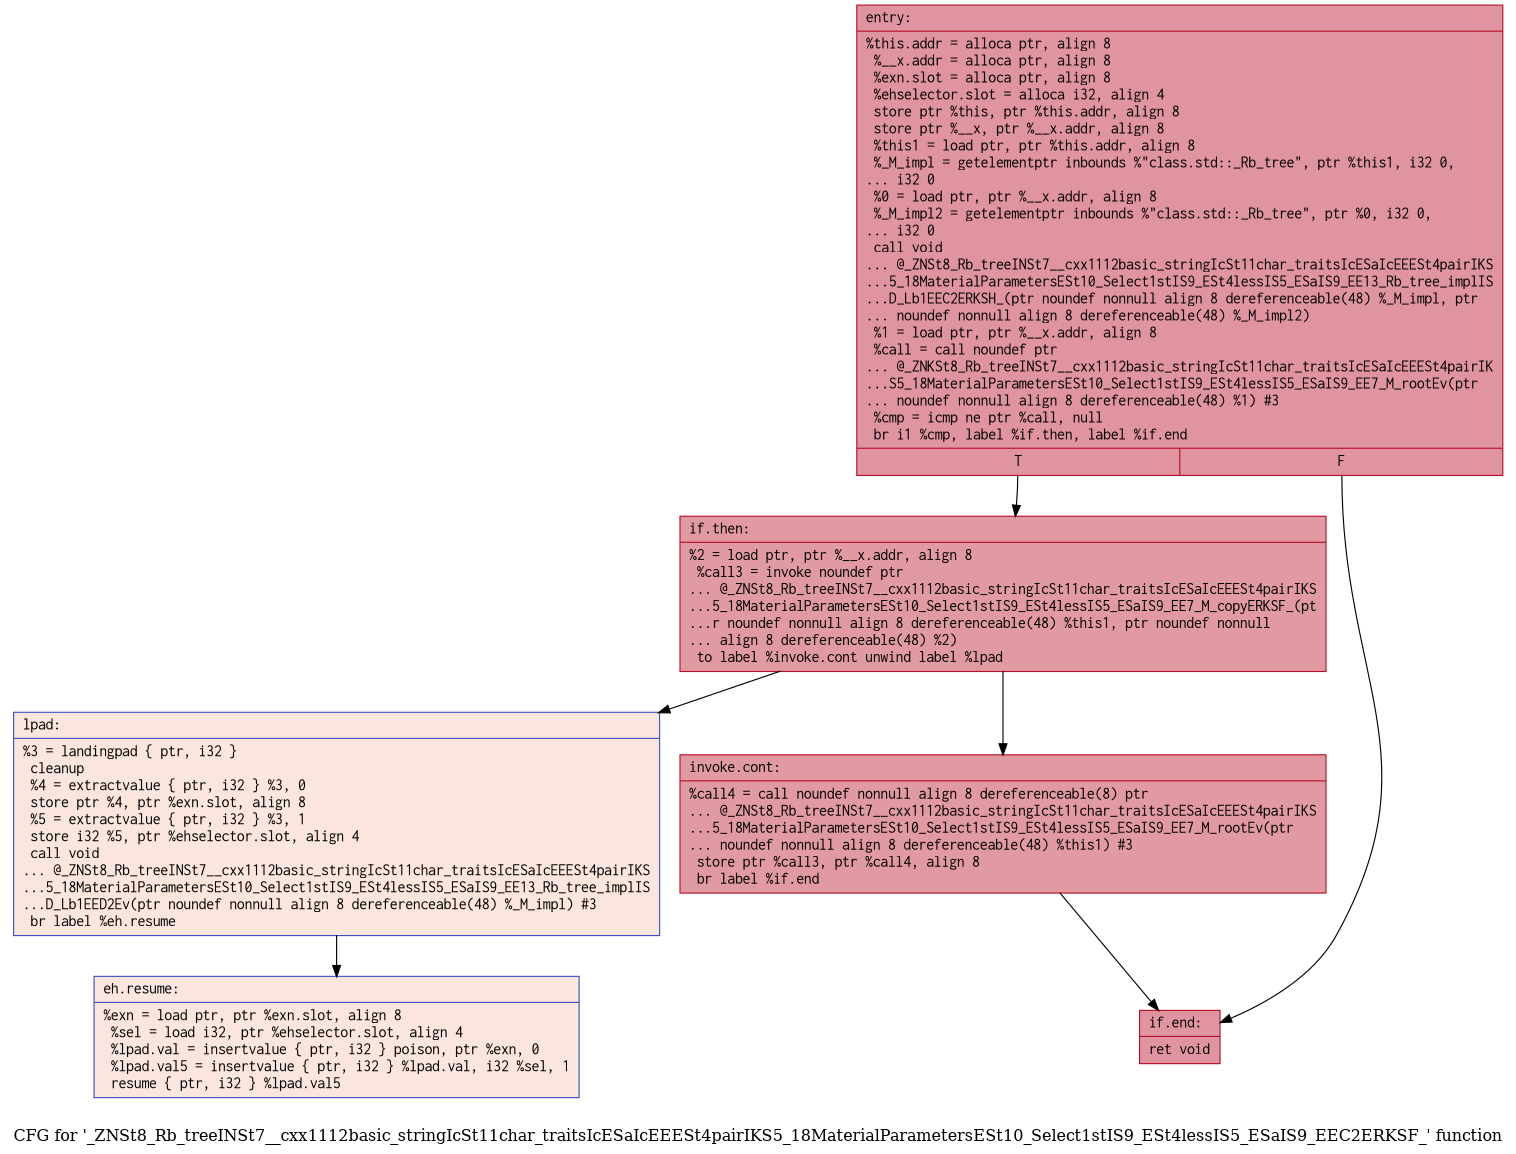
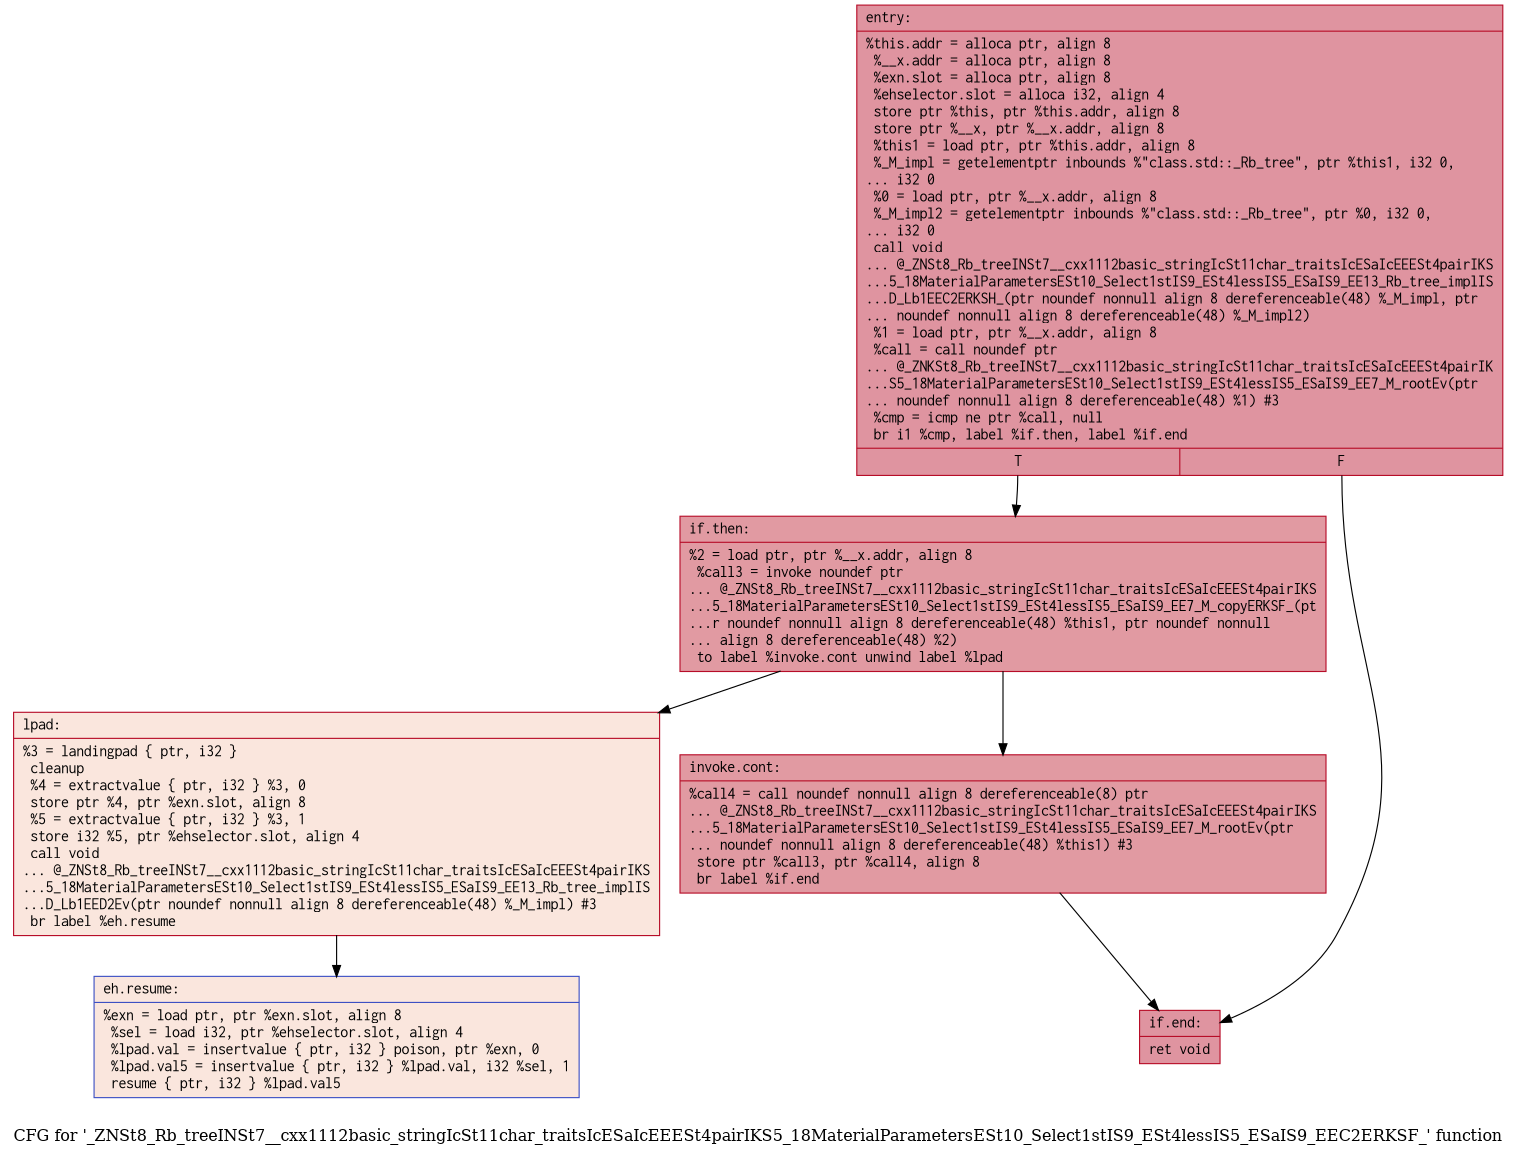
(337, 824) -> (337, 824)
